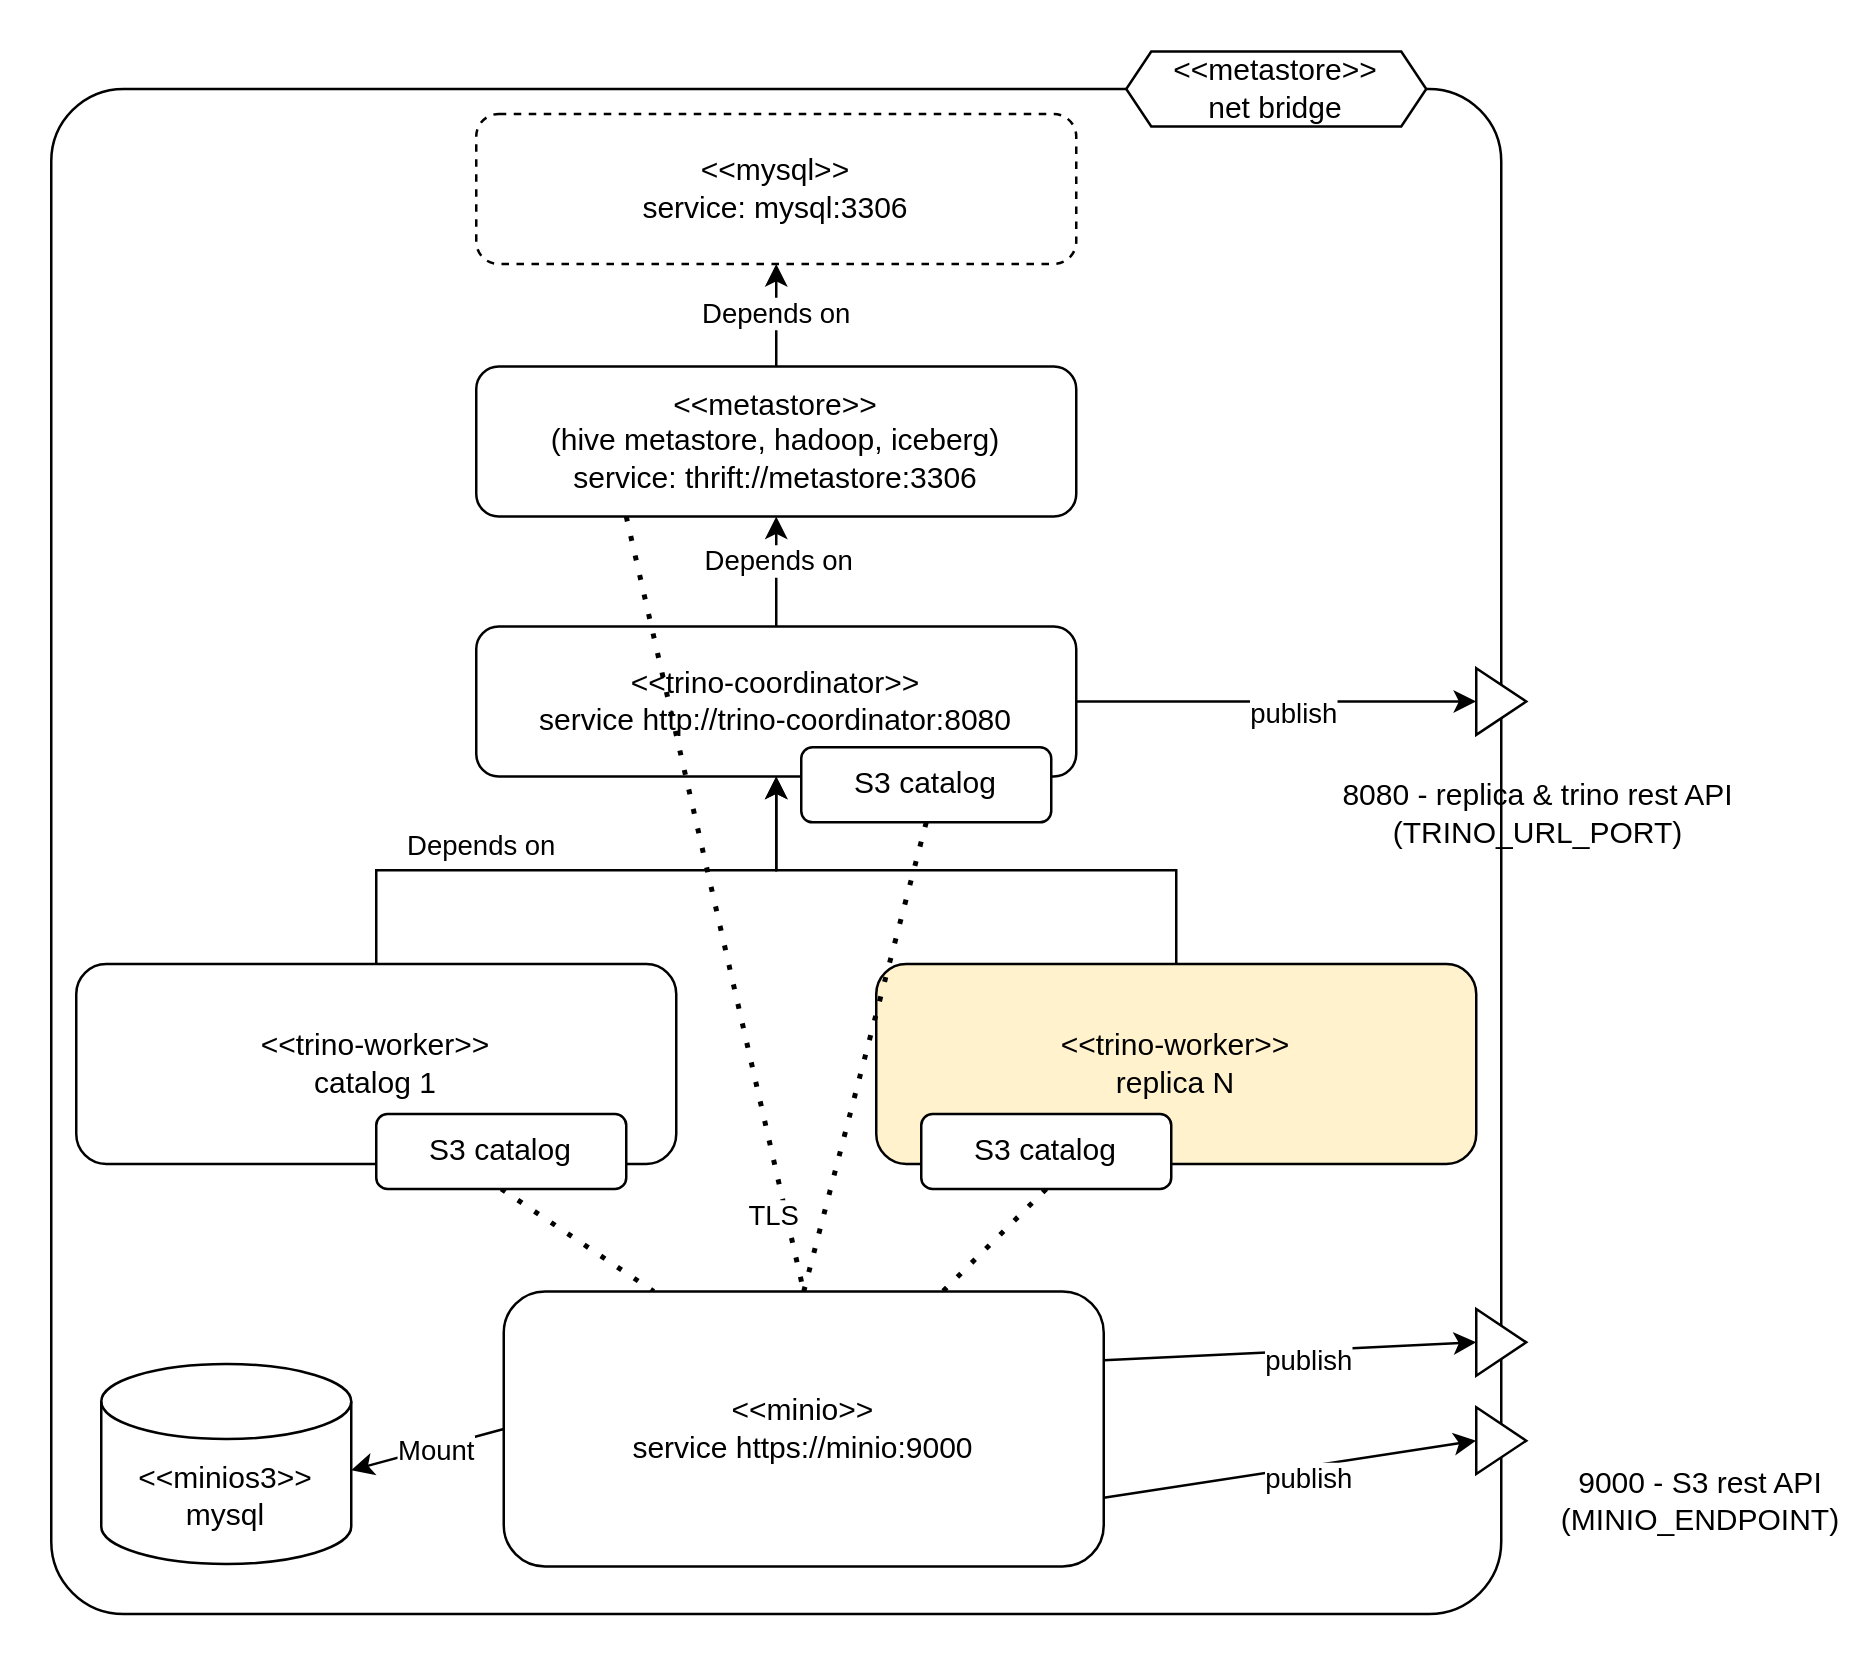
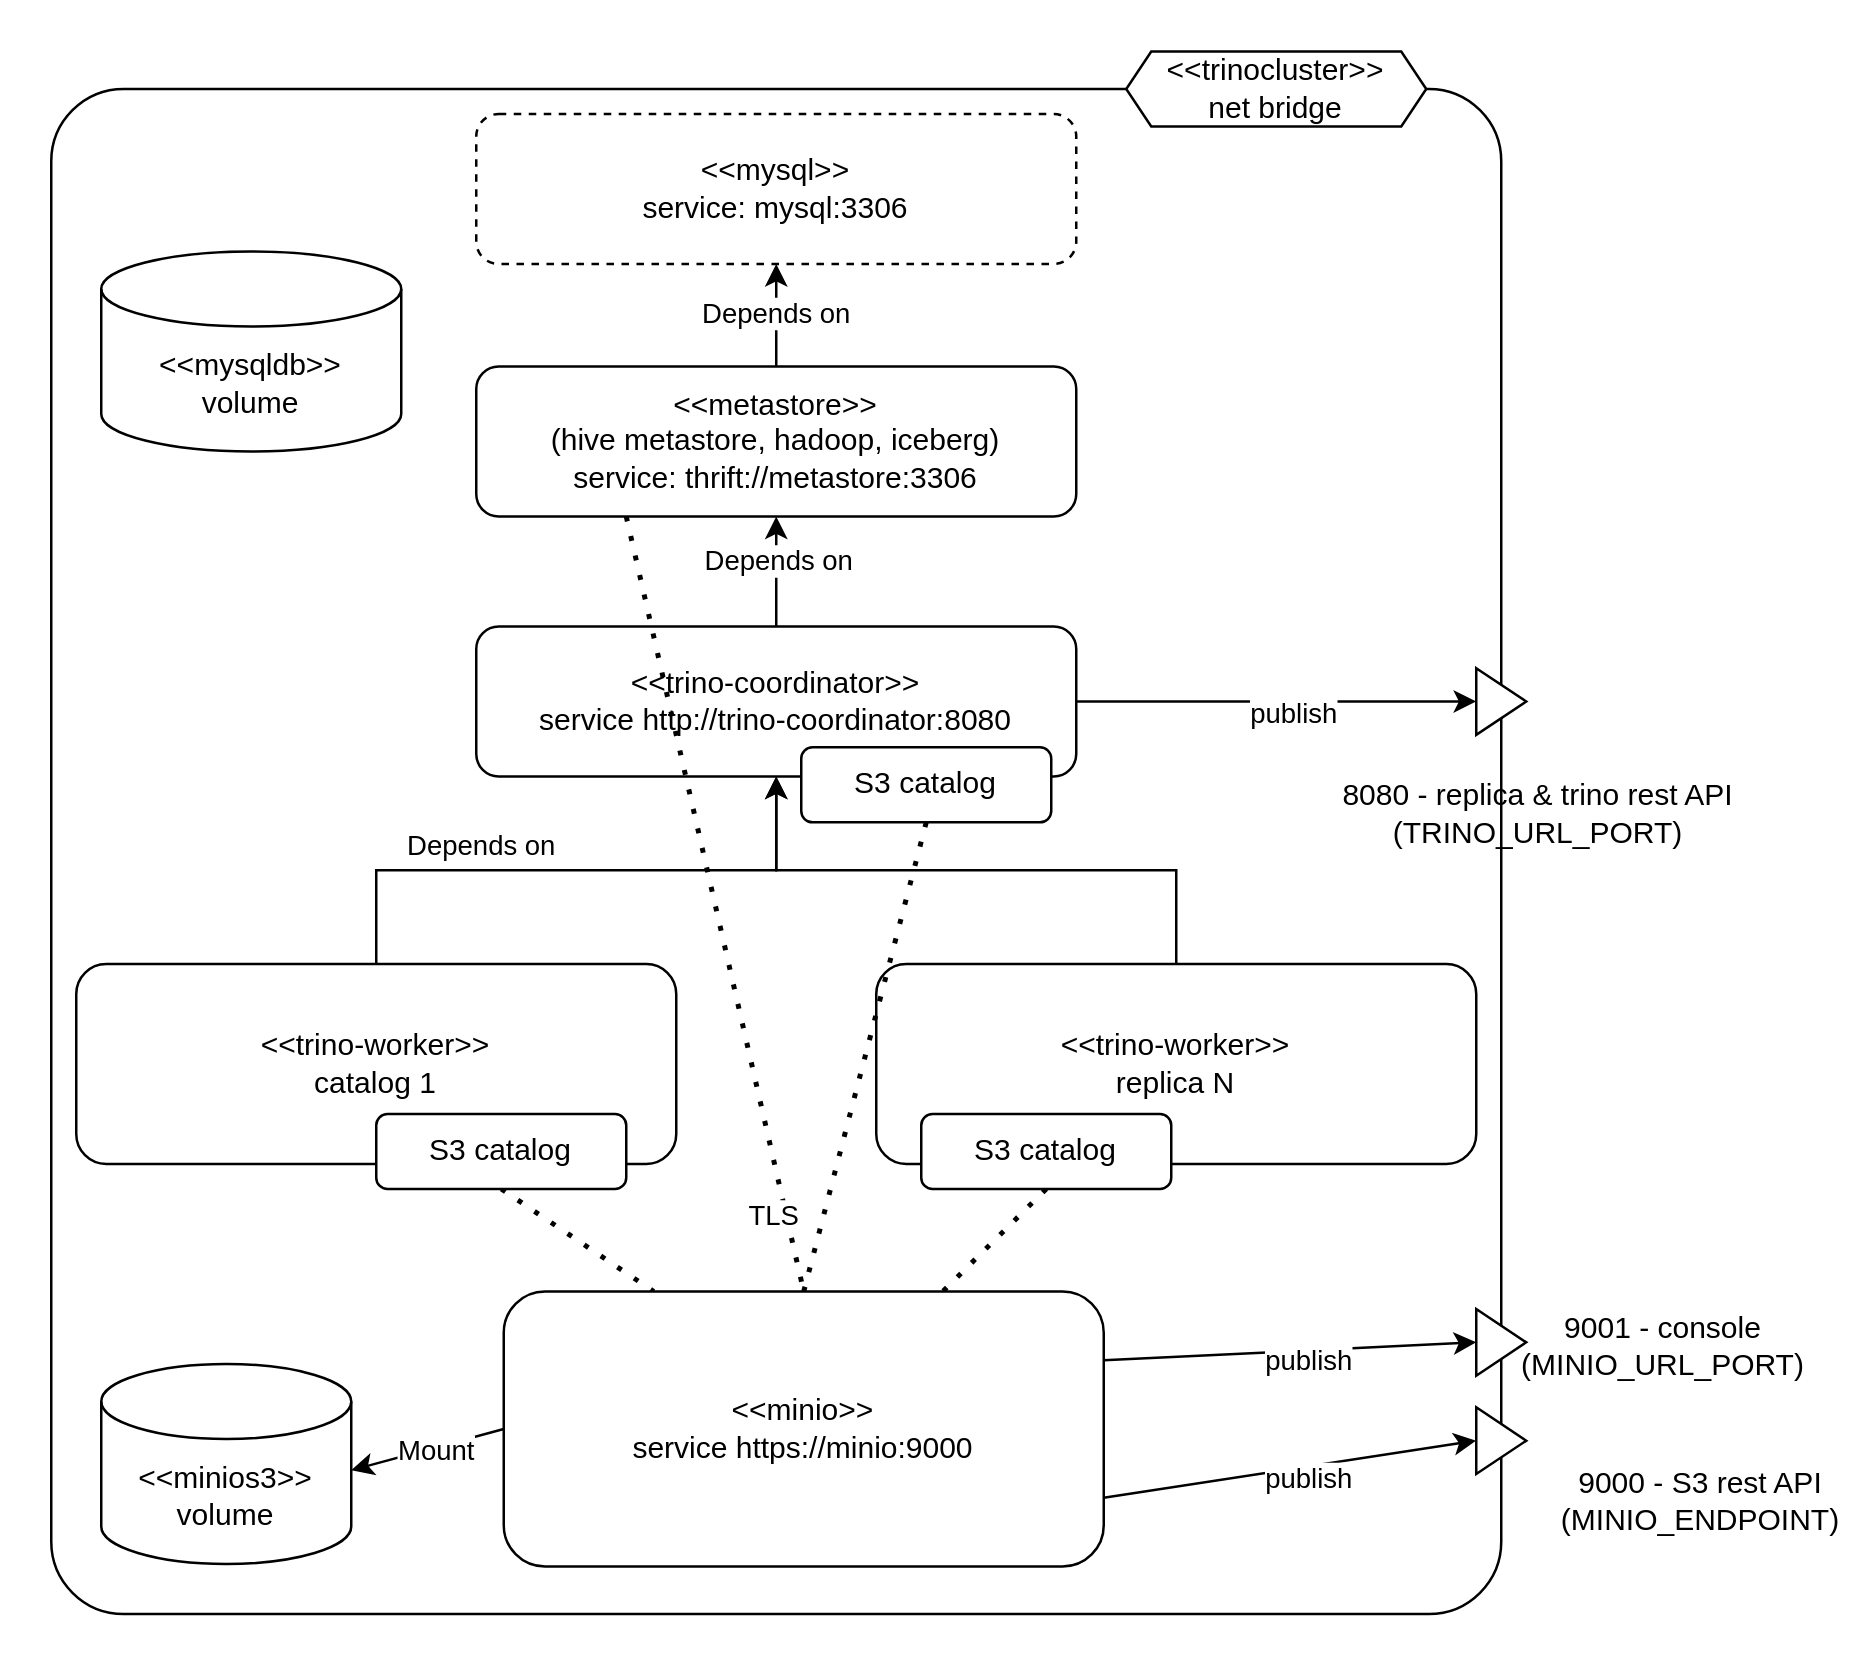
(1276, 89) -> (1276, 89)
none -> (251, 351)
(1176, 1064) -> (1176, 1064)
none -> (1664, 1346)
(226, 1496) -> (226, 1496)
